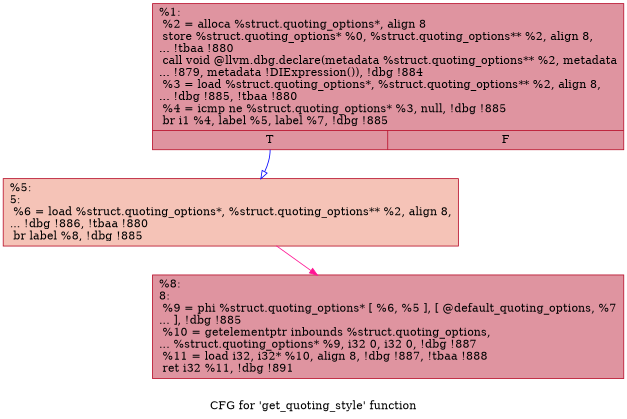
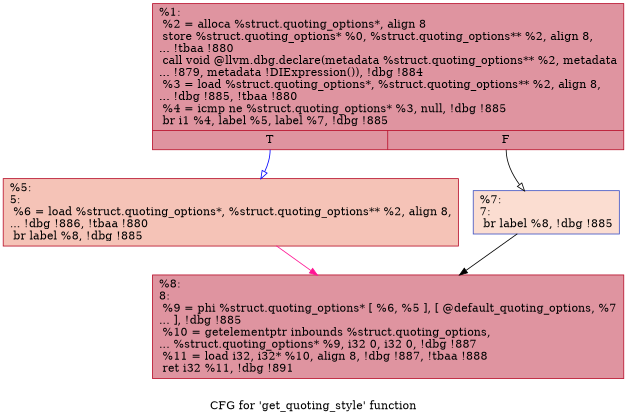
none -> (546, 212)
